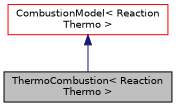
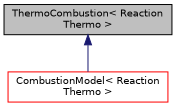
(88, 58) -> (88, 58)
